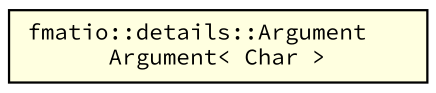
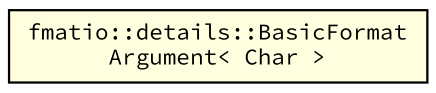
(218, 46) -> (218, 46)
